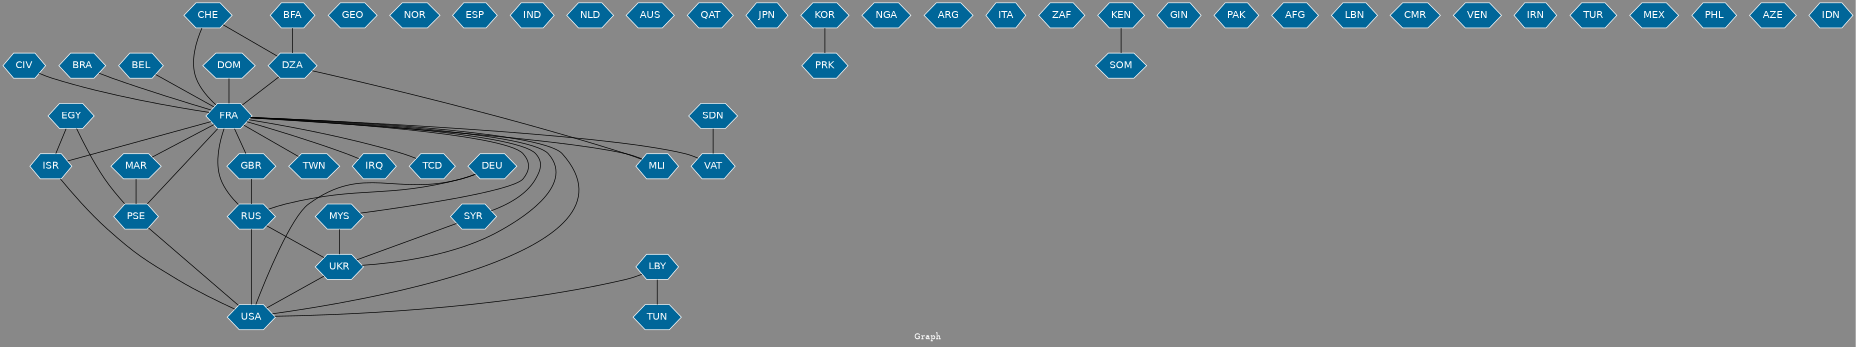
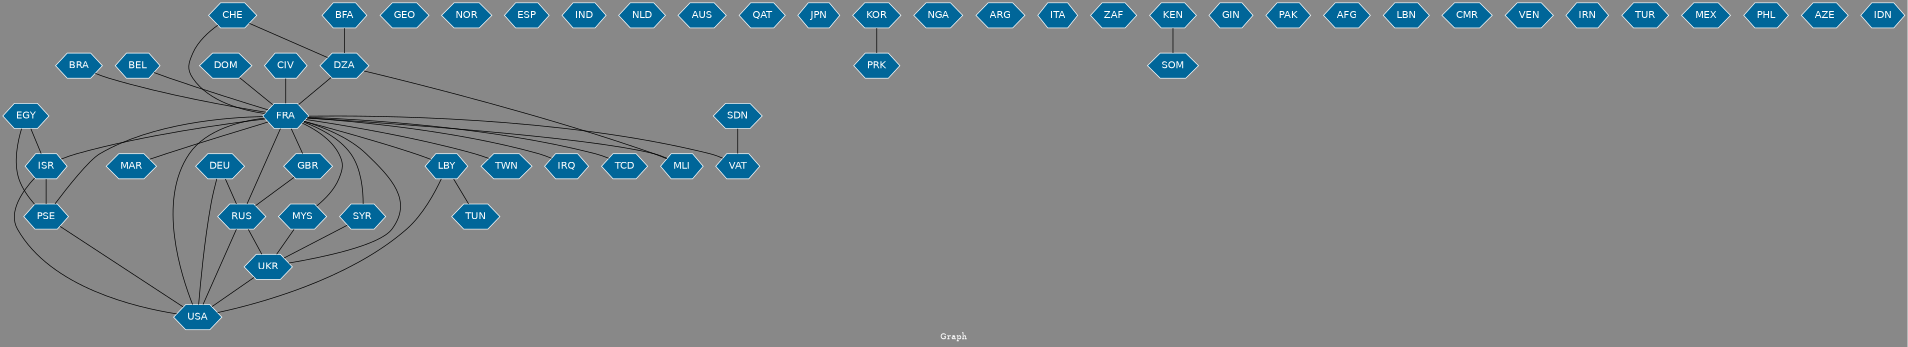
none -> (368, 139)
(136, 191) -> (46, 191)
